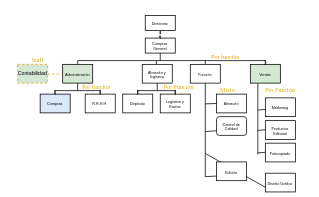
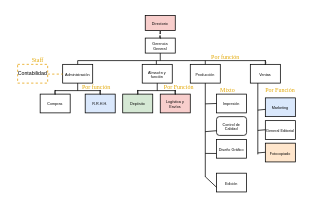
(160, 23) -> (160, 23)
(160, 45) -> (160, 45)
(33, 74) -> (33, 74)
(78, 74) -> (78, 74)
(157, 74) -> (157, 74)
(205, 74) -> (205, 74)
(265, 74) -> (265, 74)
(55, 103) -> (55, 103)
(100, 103) -> (100, 103)
(138, 103) -> (138, 103)
(175, 103) -> (175, 103)
(231, 103) -> (231, 103)
(280, 107) -> (280, 107)
(280, 130) -> (280, 130)
(280, 152) -> (280, 152)
(231, 171) -> (231, 182)
(280, 182) -> (231, 149)
